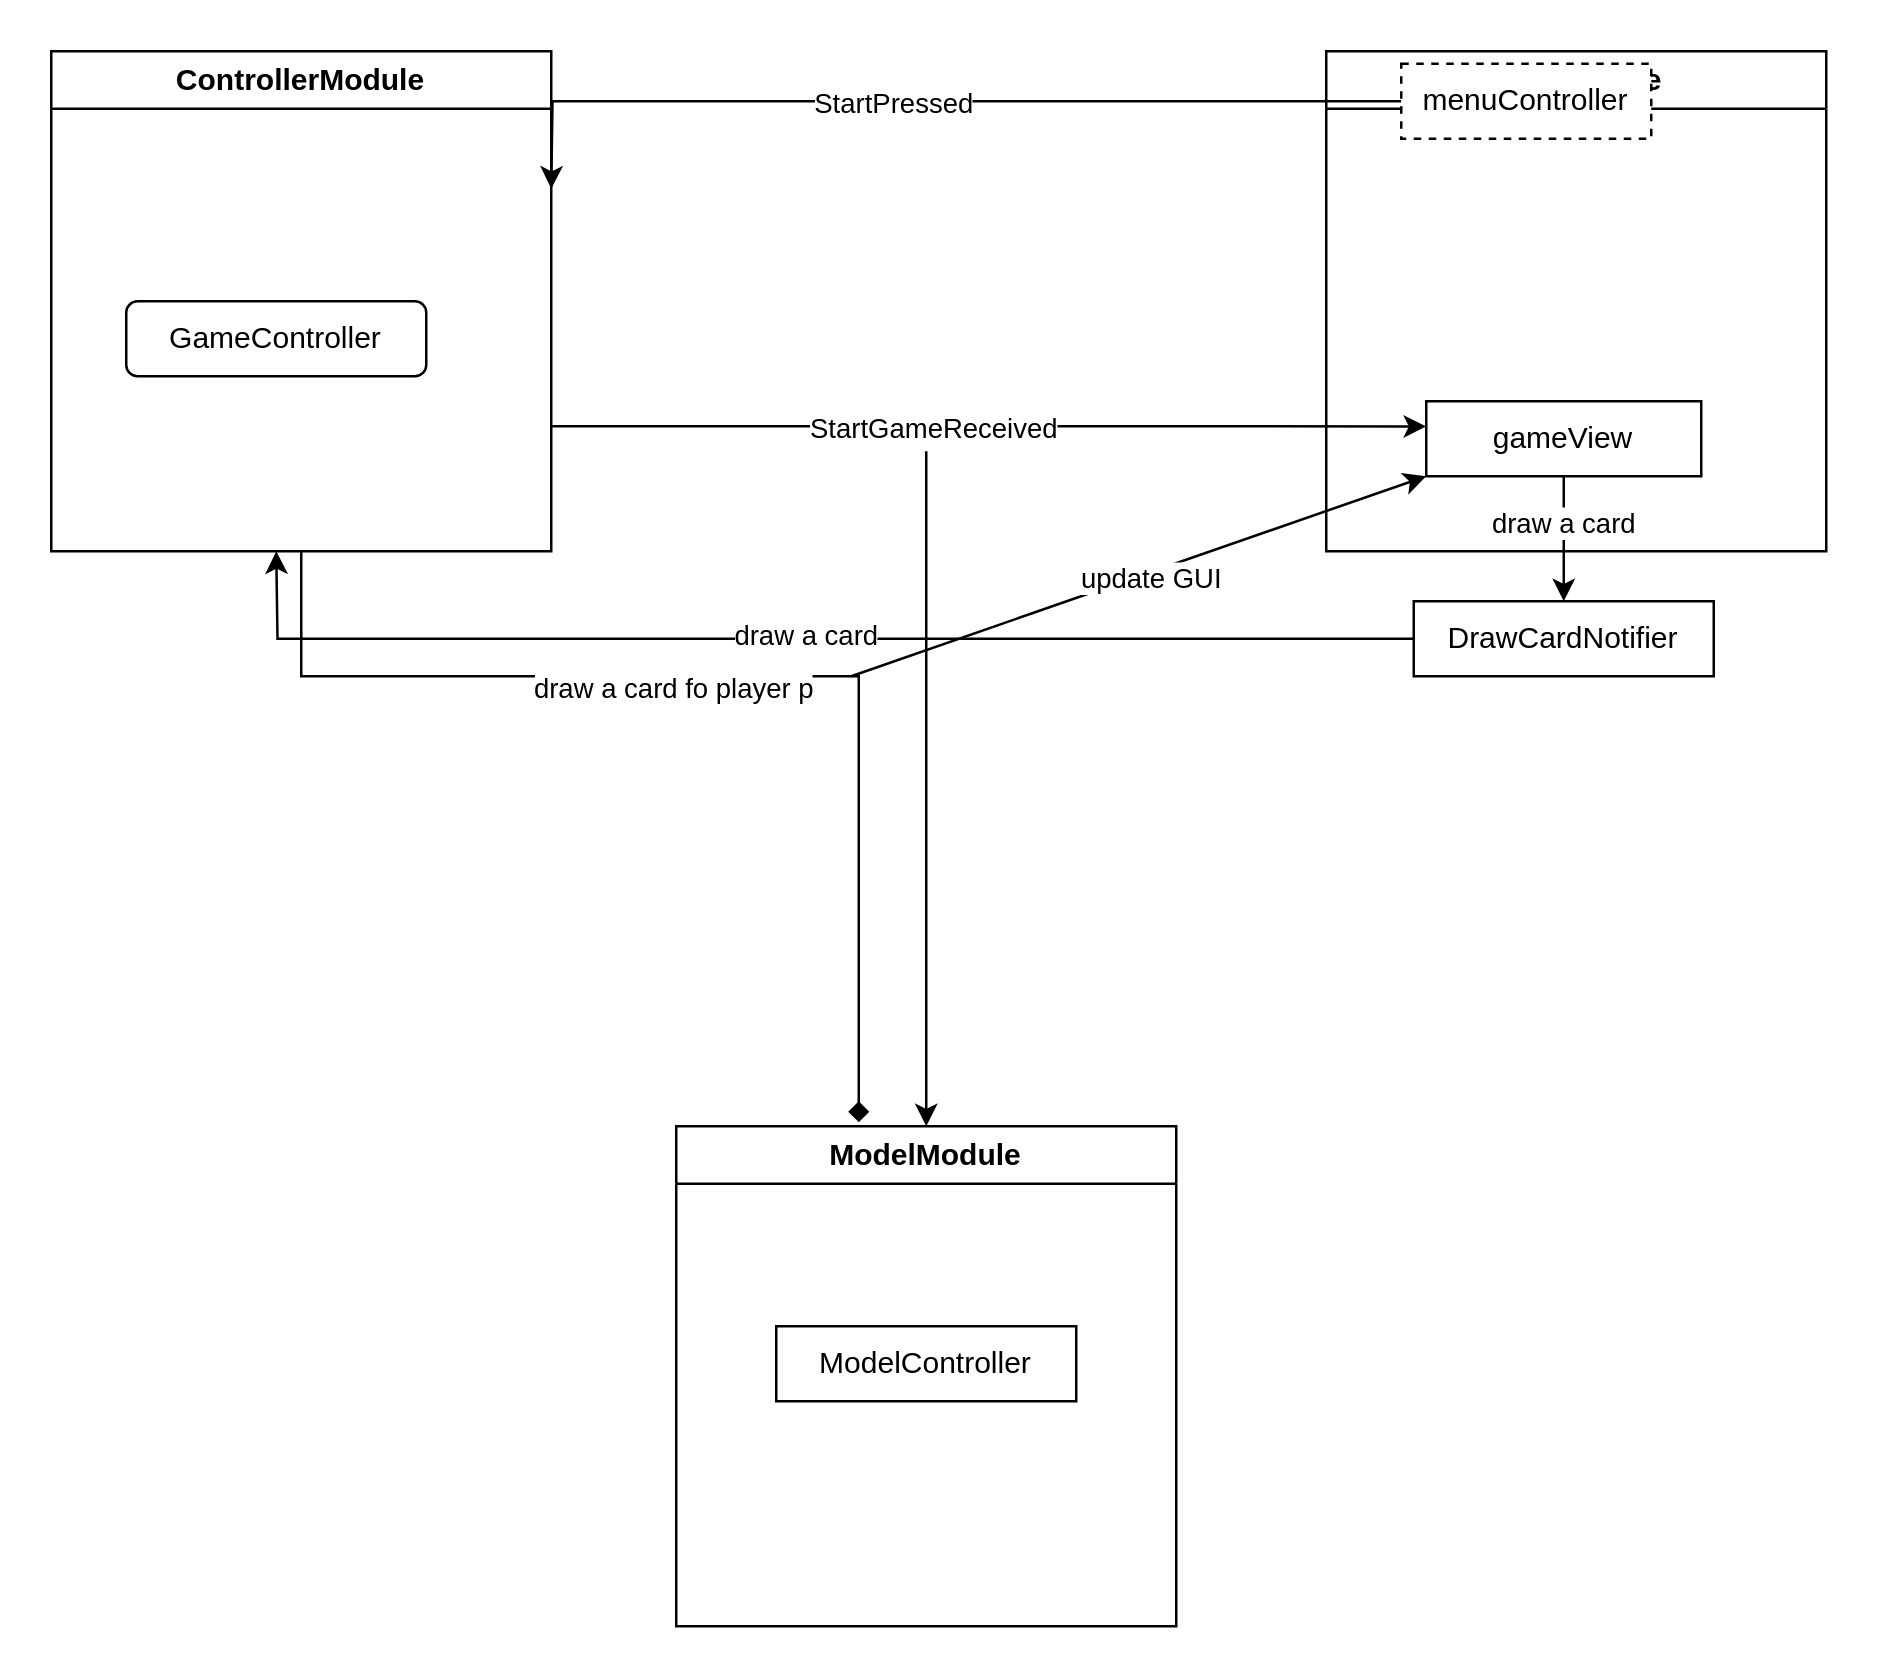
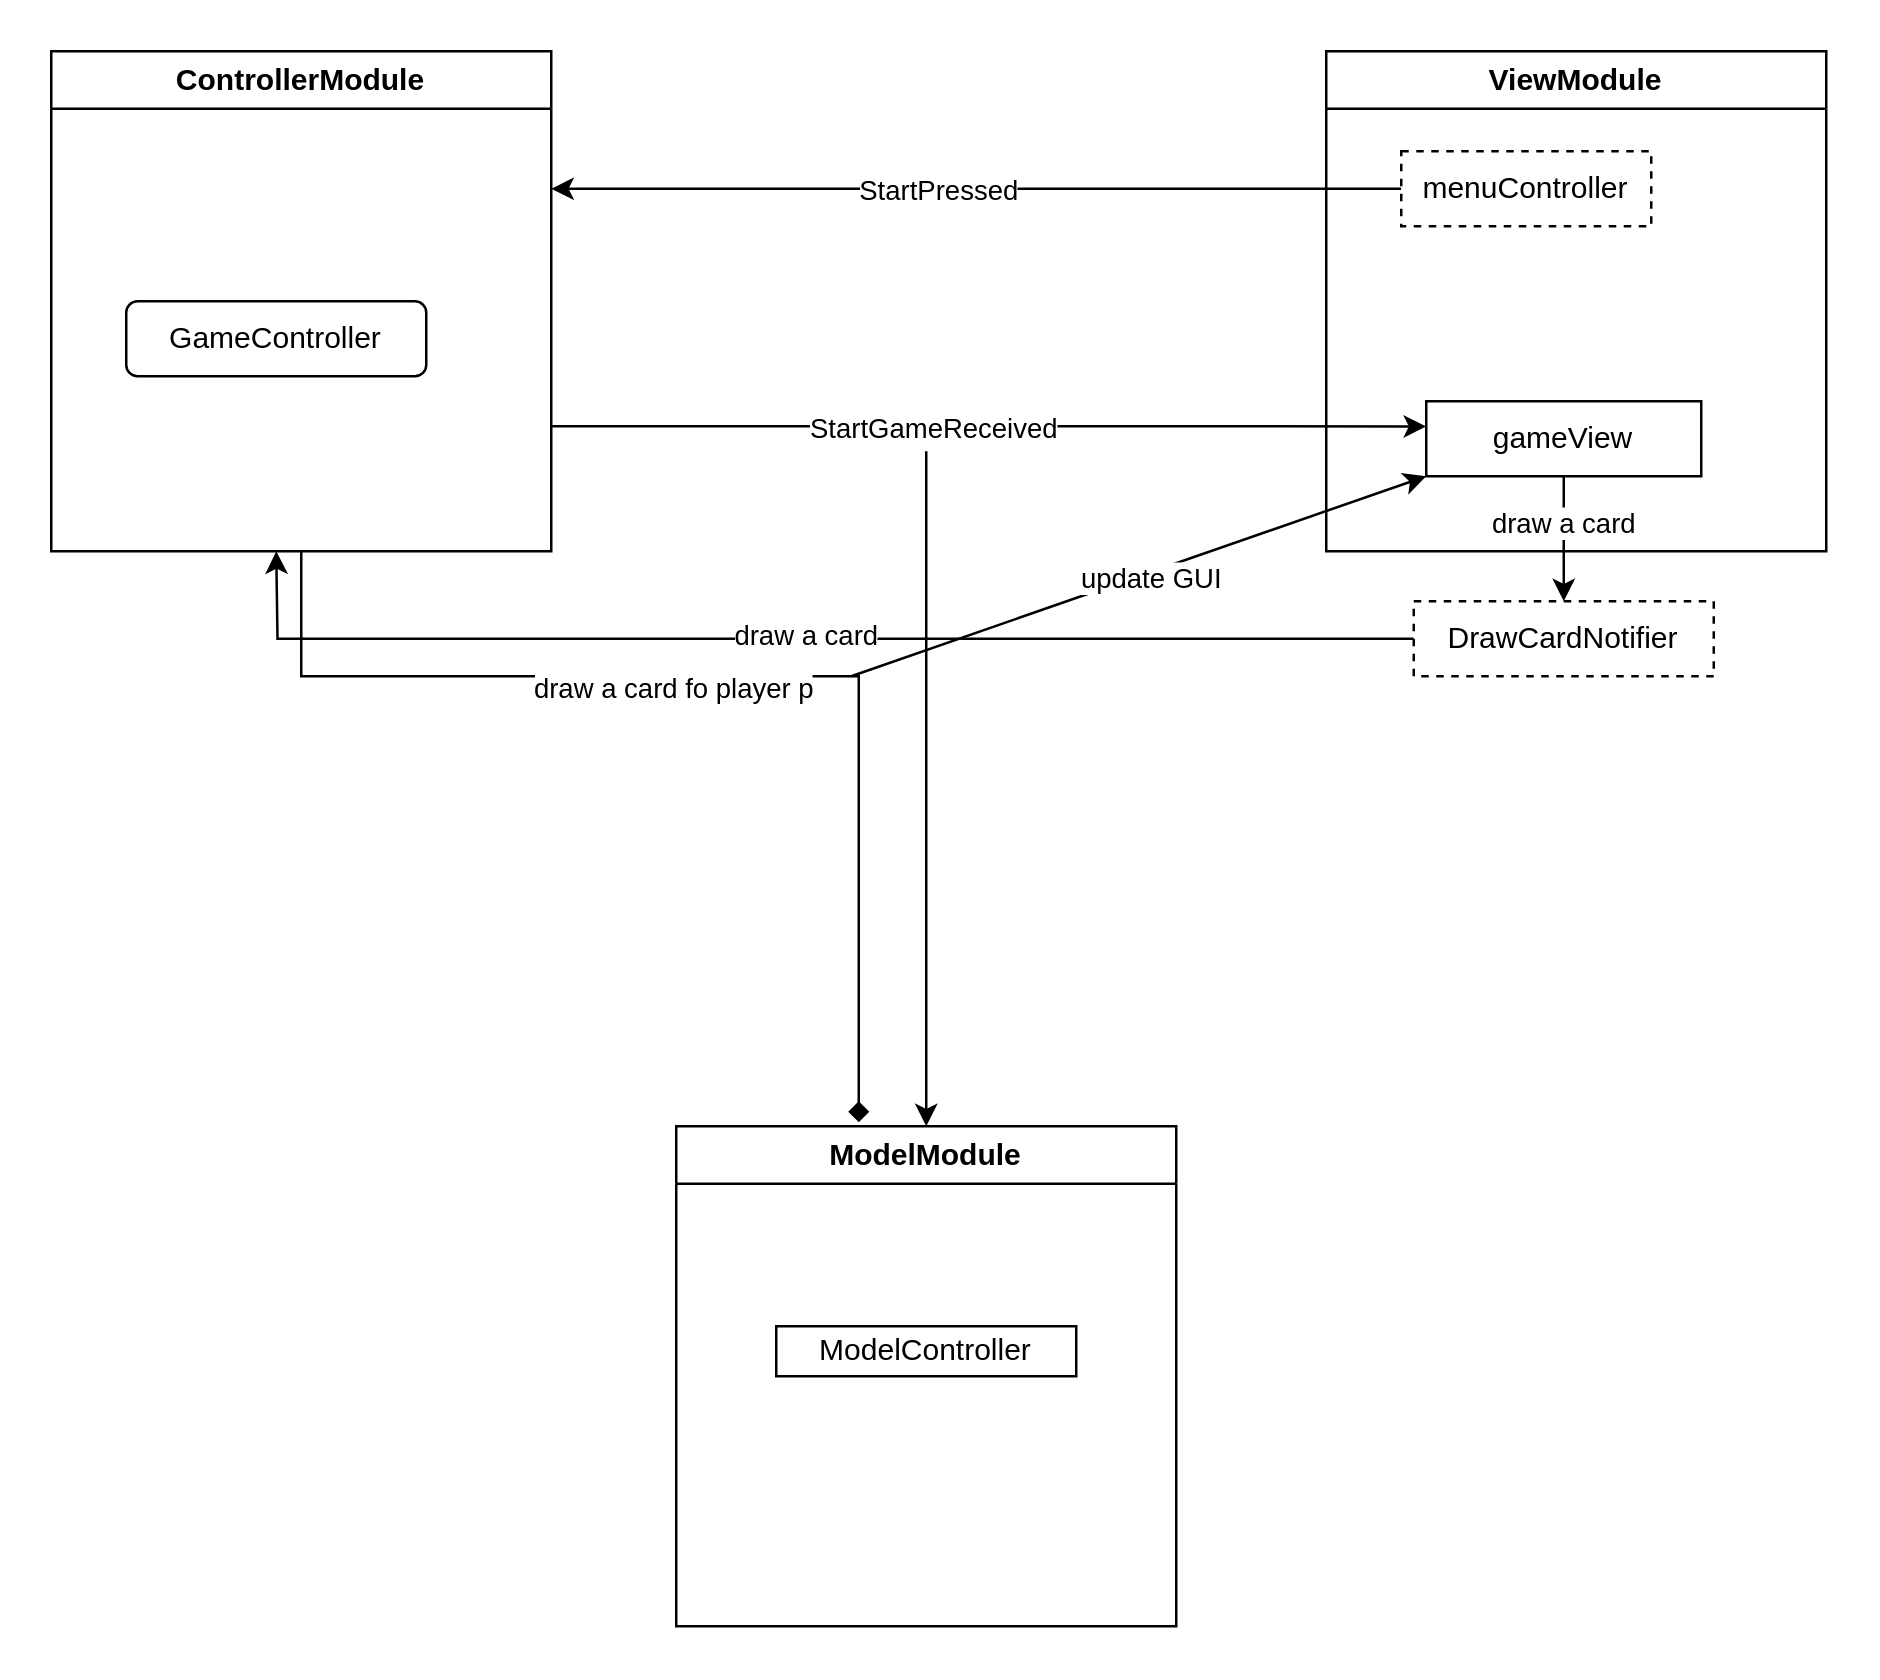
(1526, 101) -> (1526, 189)
(1564, 639) -> (1564, 639)
(926, 1364) -> (926, 1351)
